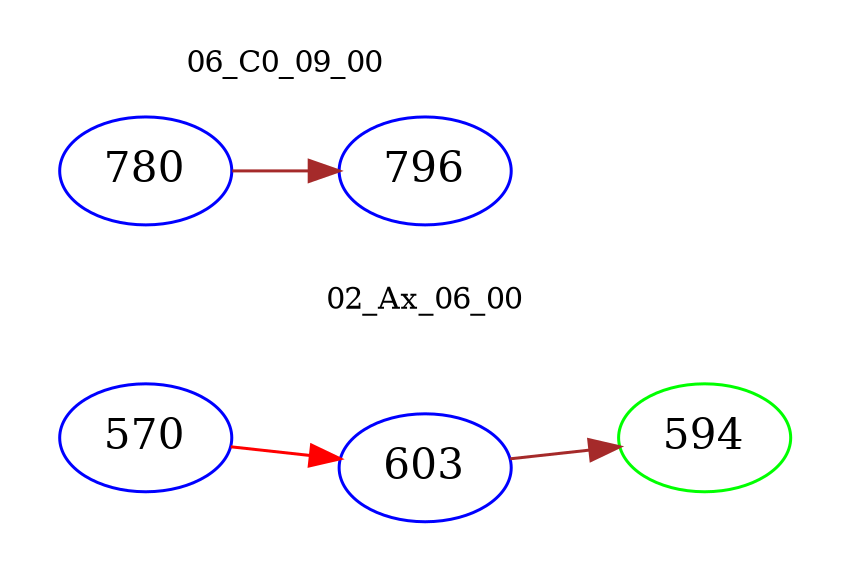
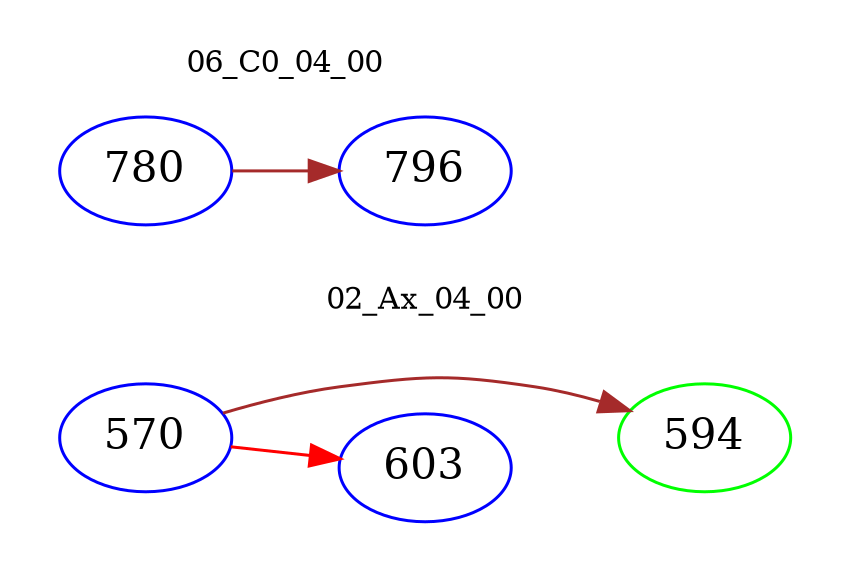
(285, 64) -> (285, 64)
(425, 301) -> (425, 301)
(550, 454) -> (411, 379)
